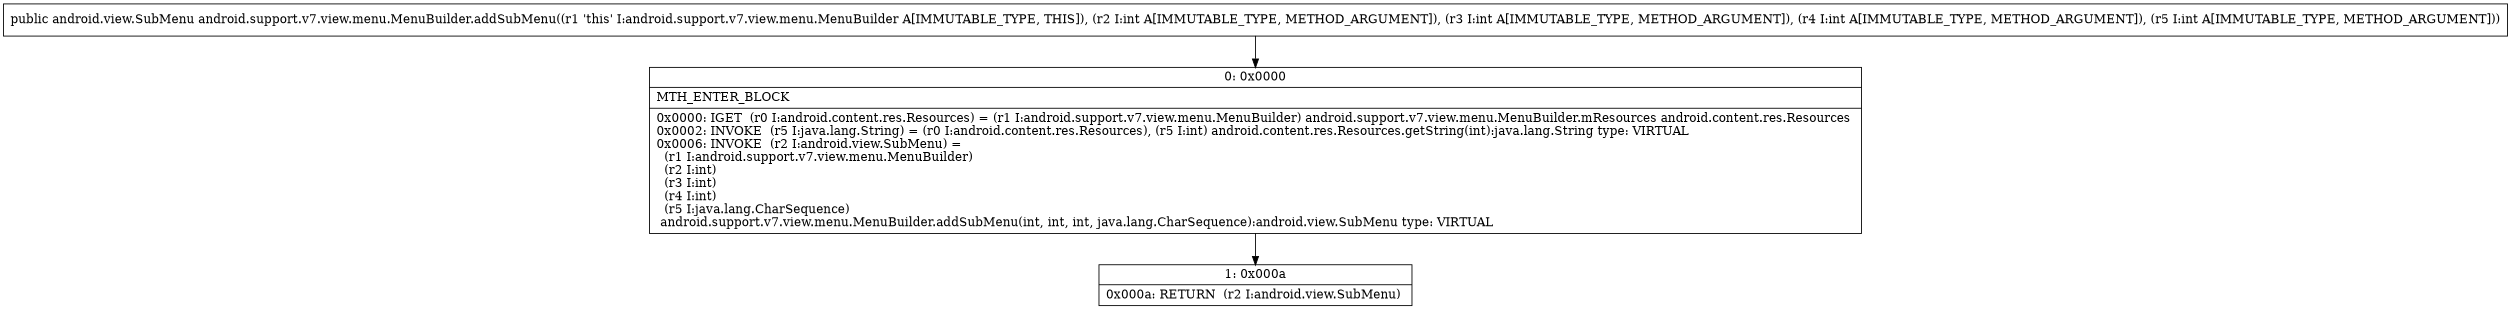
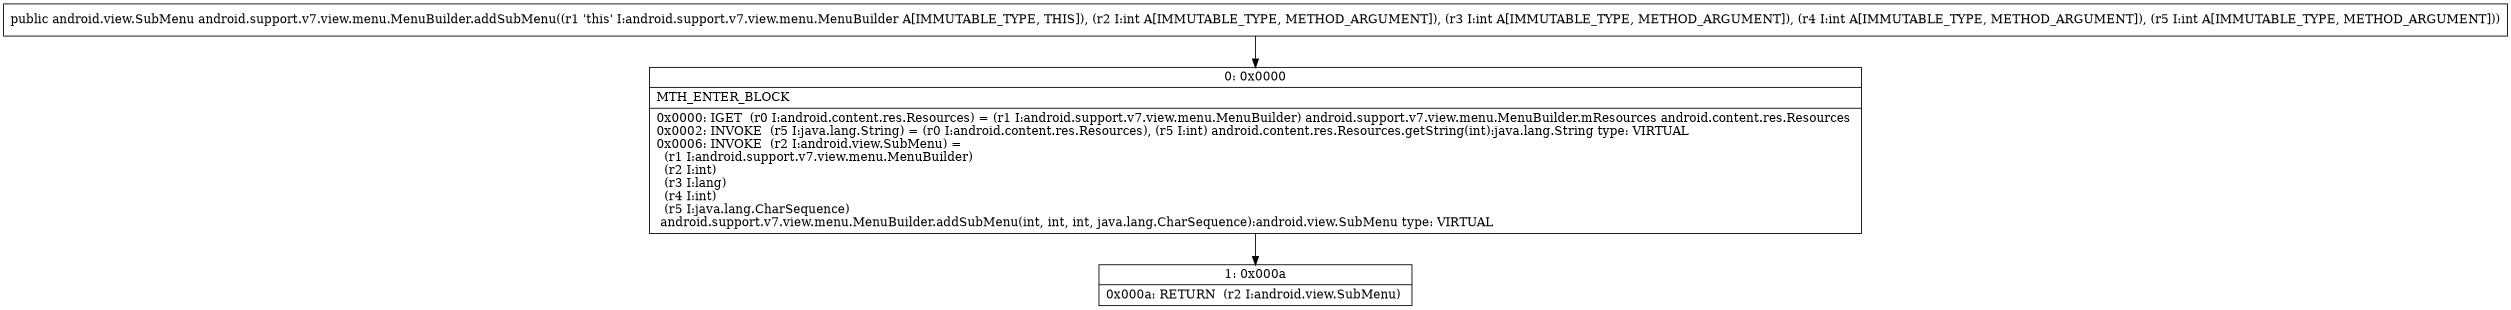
(687, 183) -> (692, 183)
